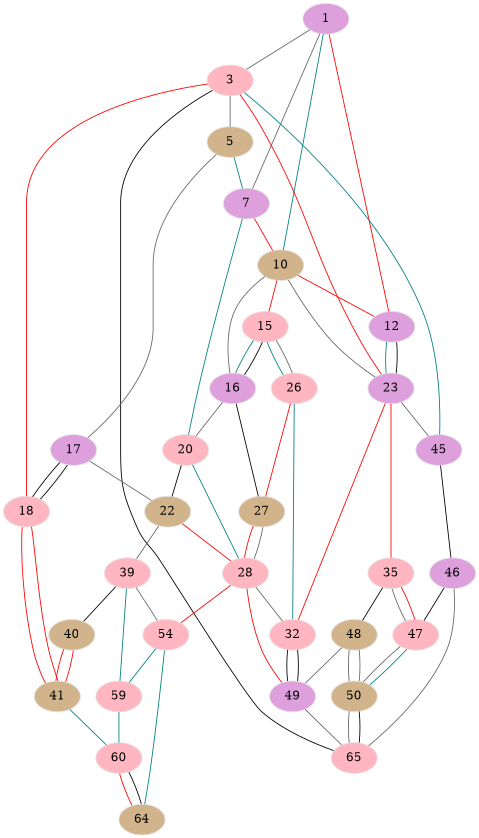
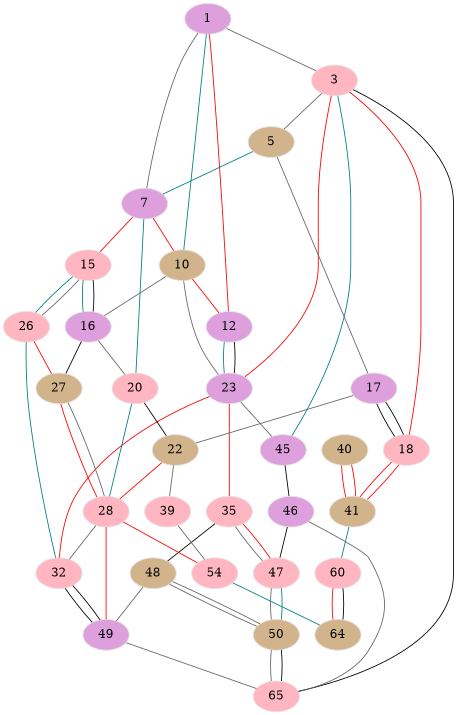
(273, 296) -> (116, 234)
(100, 604) -> none
(119, 696) -> none
